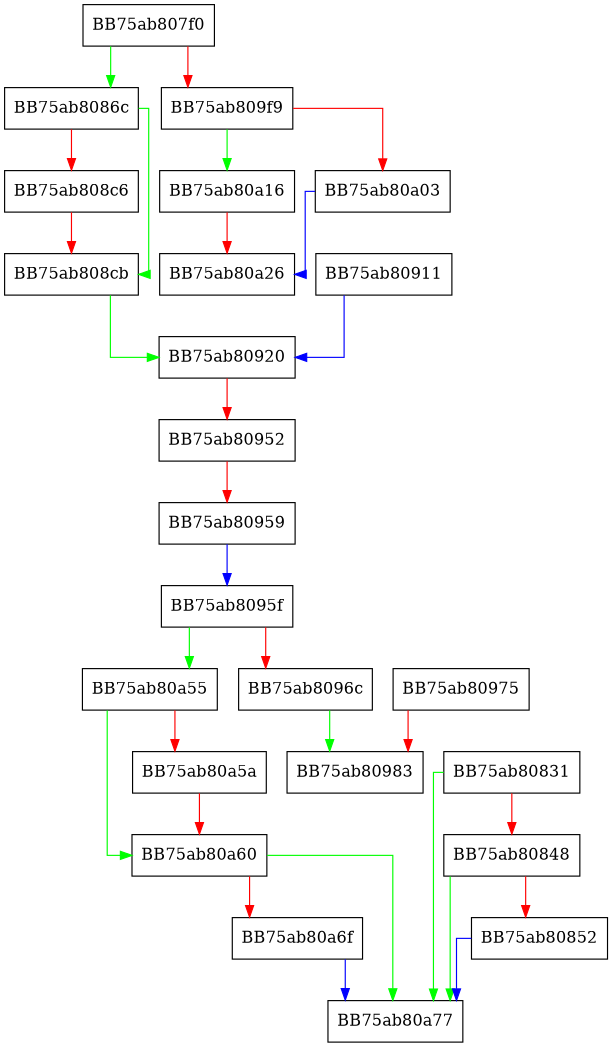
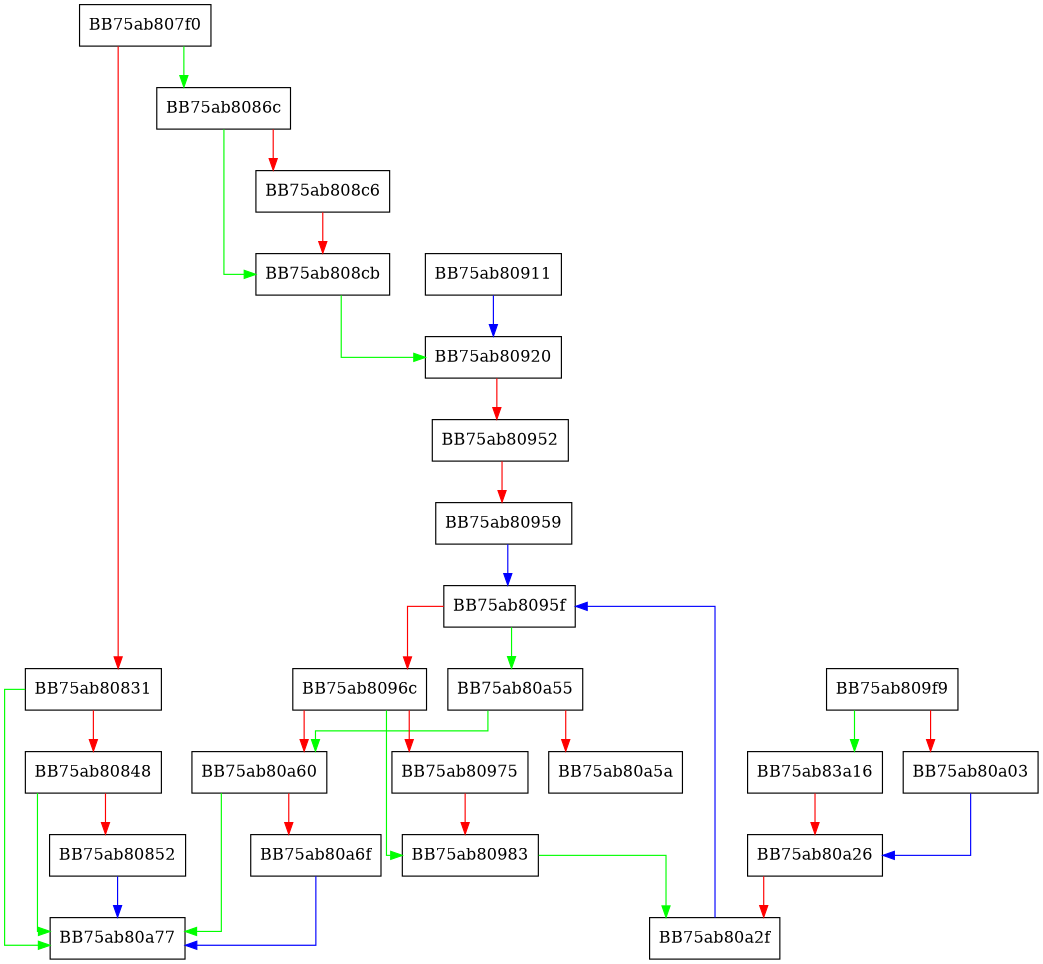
(188, 61) -> (118, 352)
(227, 191) -> (815, 772)
none -> (409, 723)
(199, 808) -> (304, 725)
none -> (715, 938)
